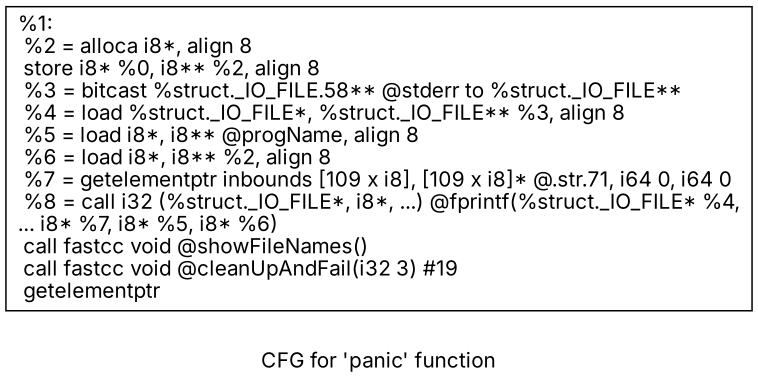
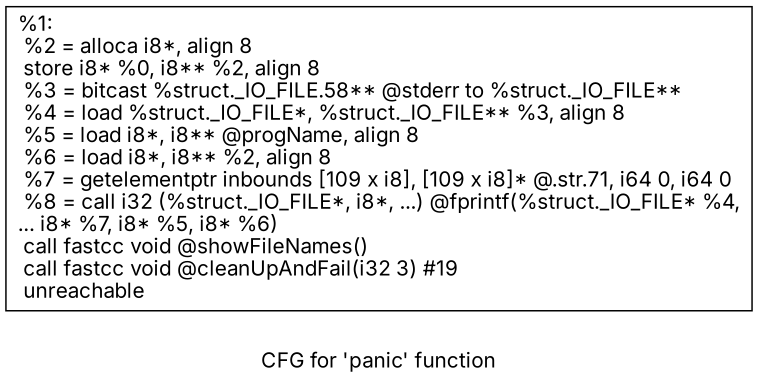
(90, 291) -> (82, 291)
